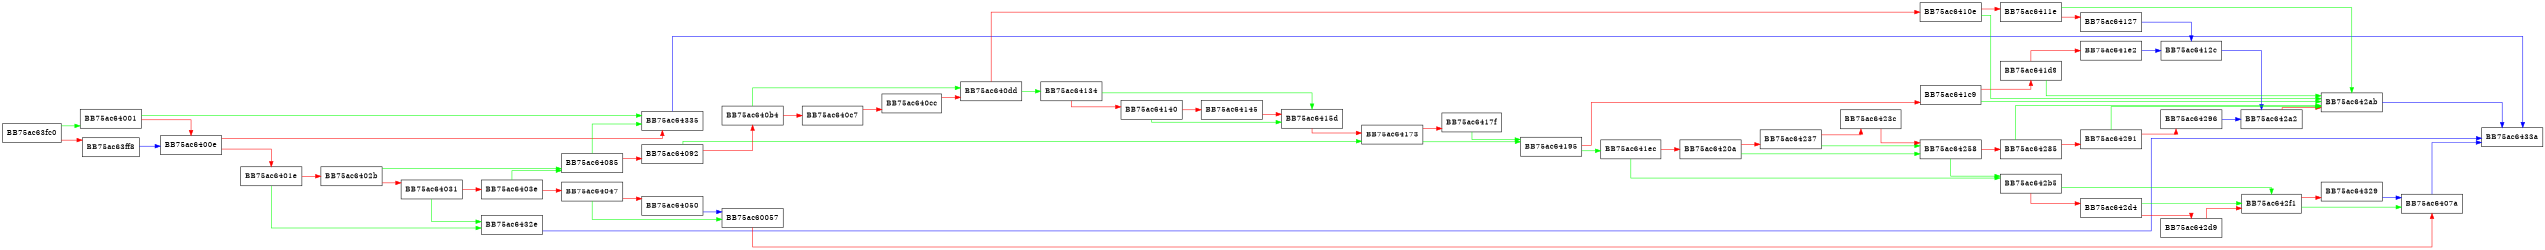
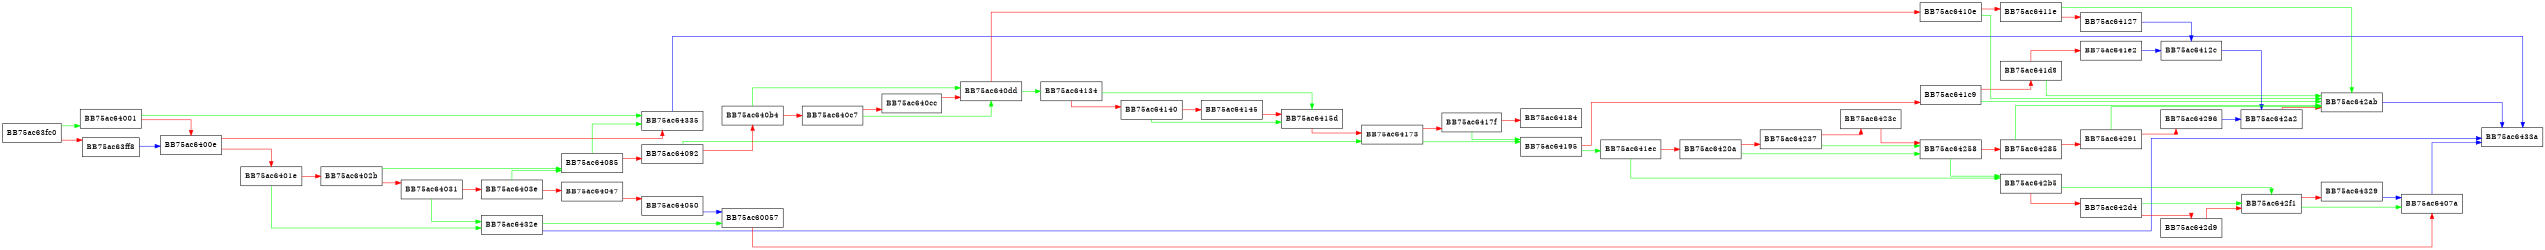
none -> (932, 116)
none -> (1551, 118)
(645, 219) -> (630, 223)
